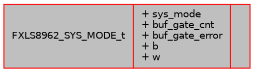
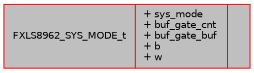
(182, 36) -> (180, 36)
